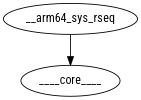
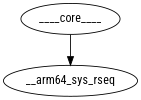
(70, 46) -> (70, 46)
